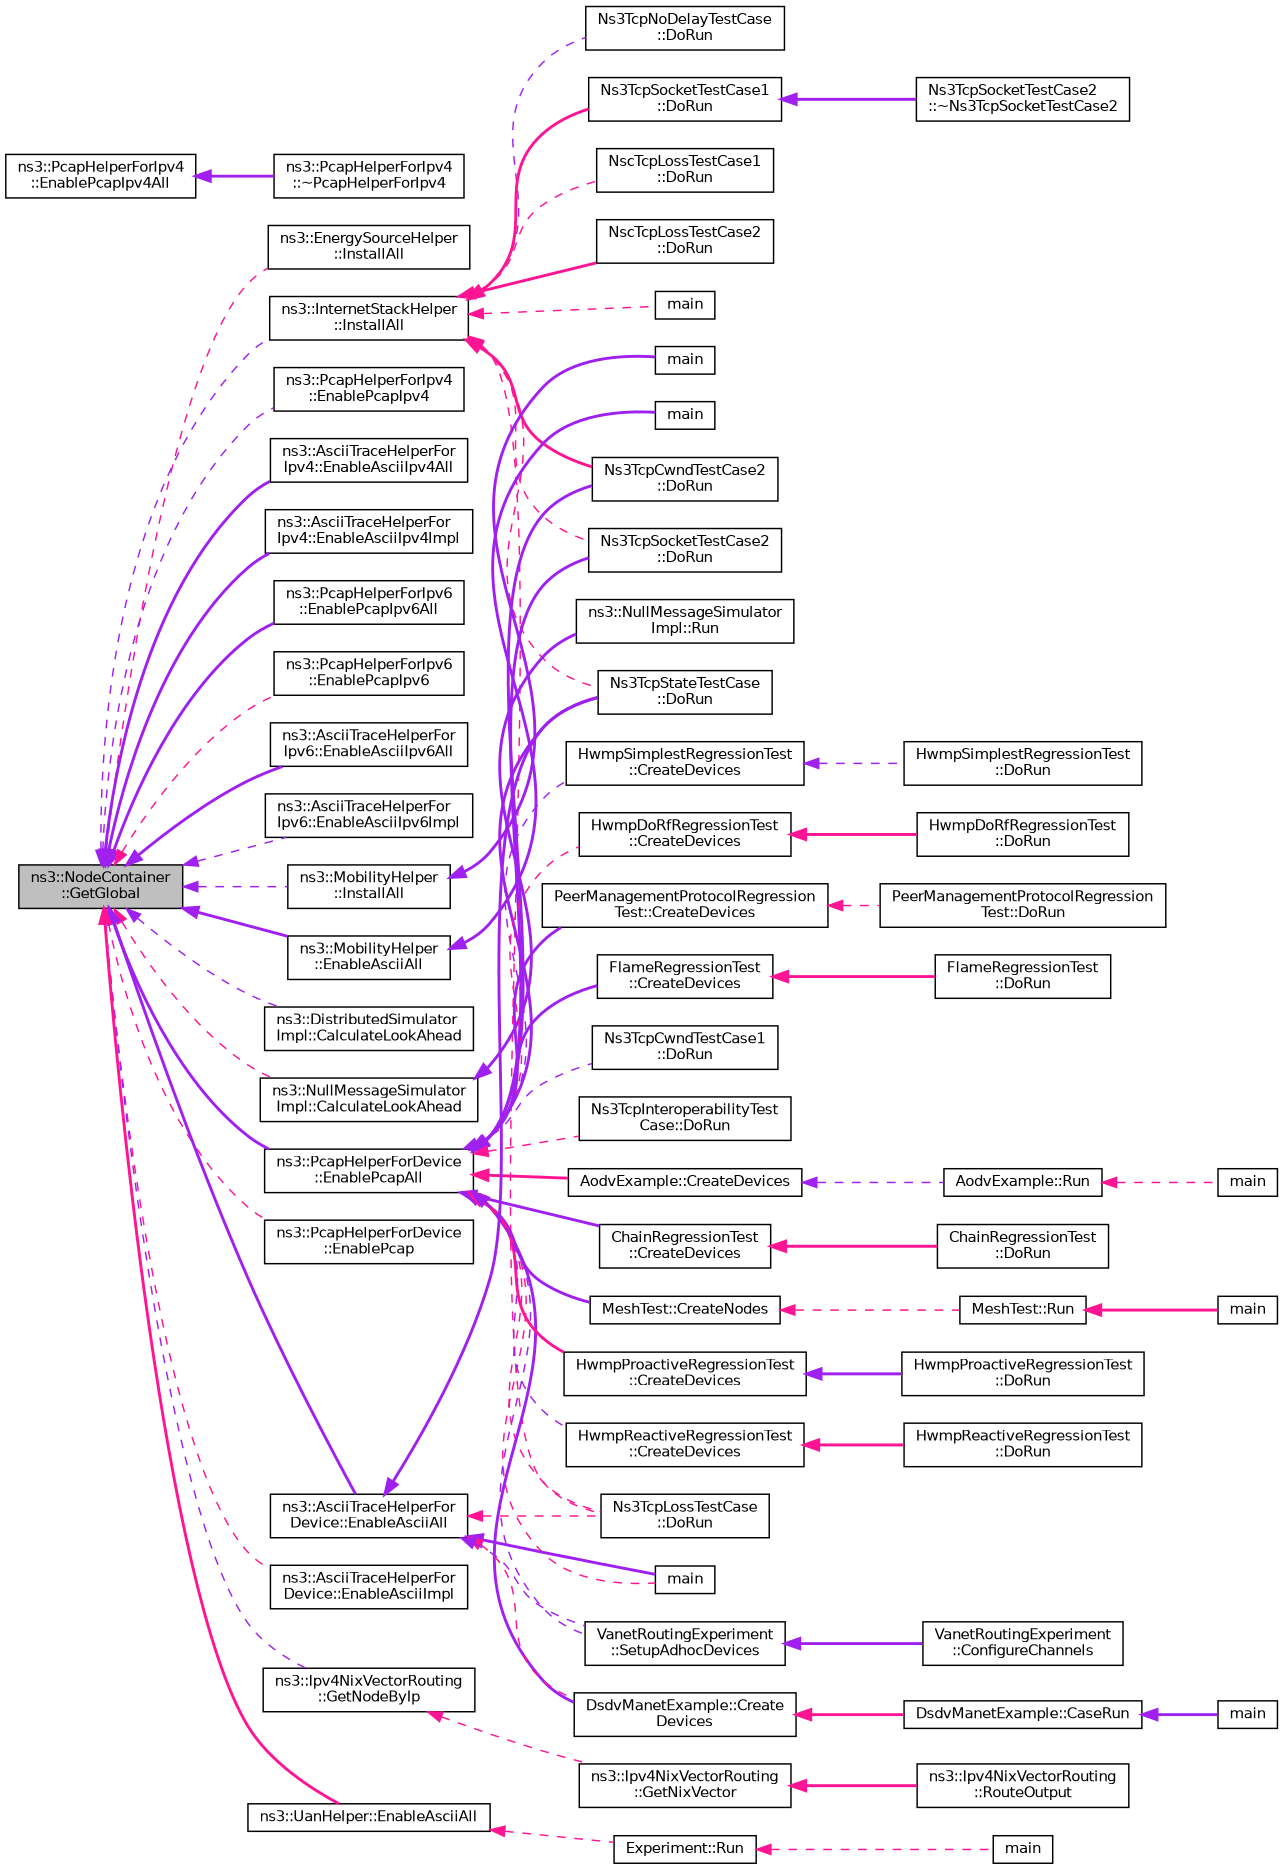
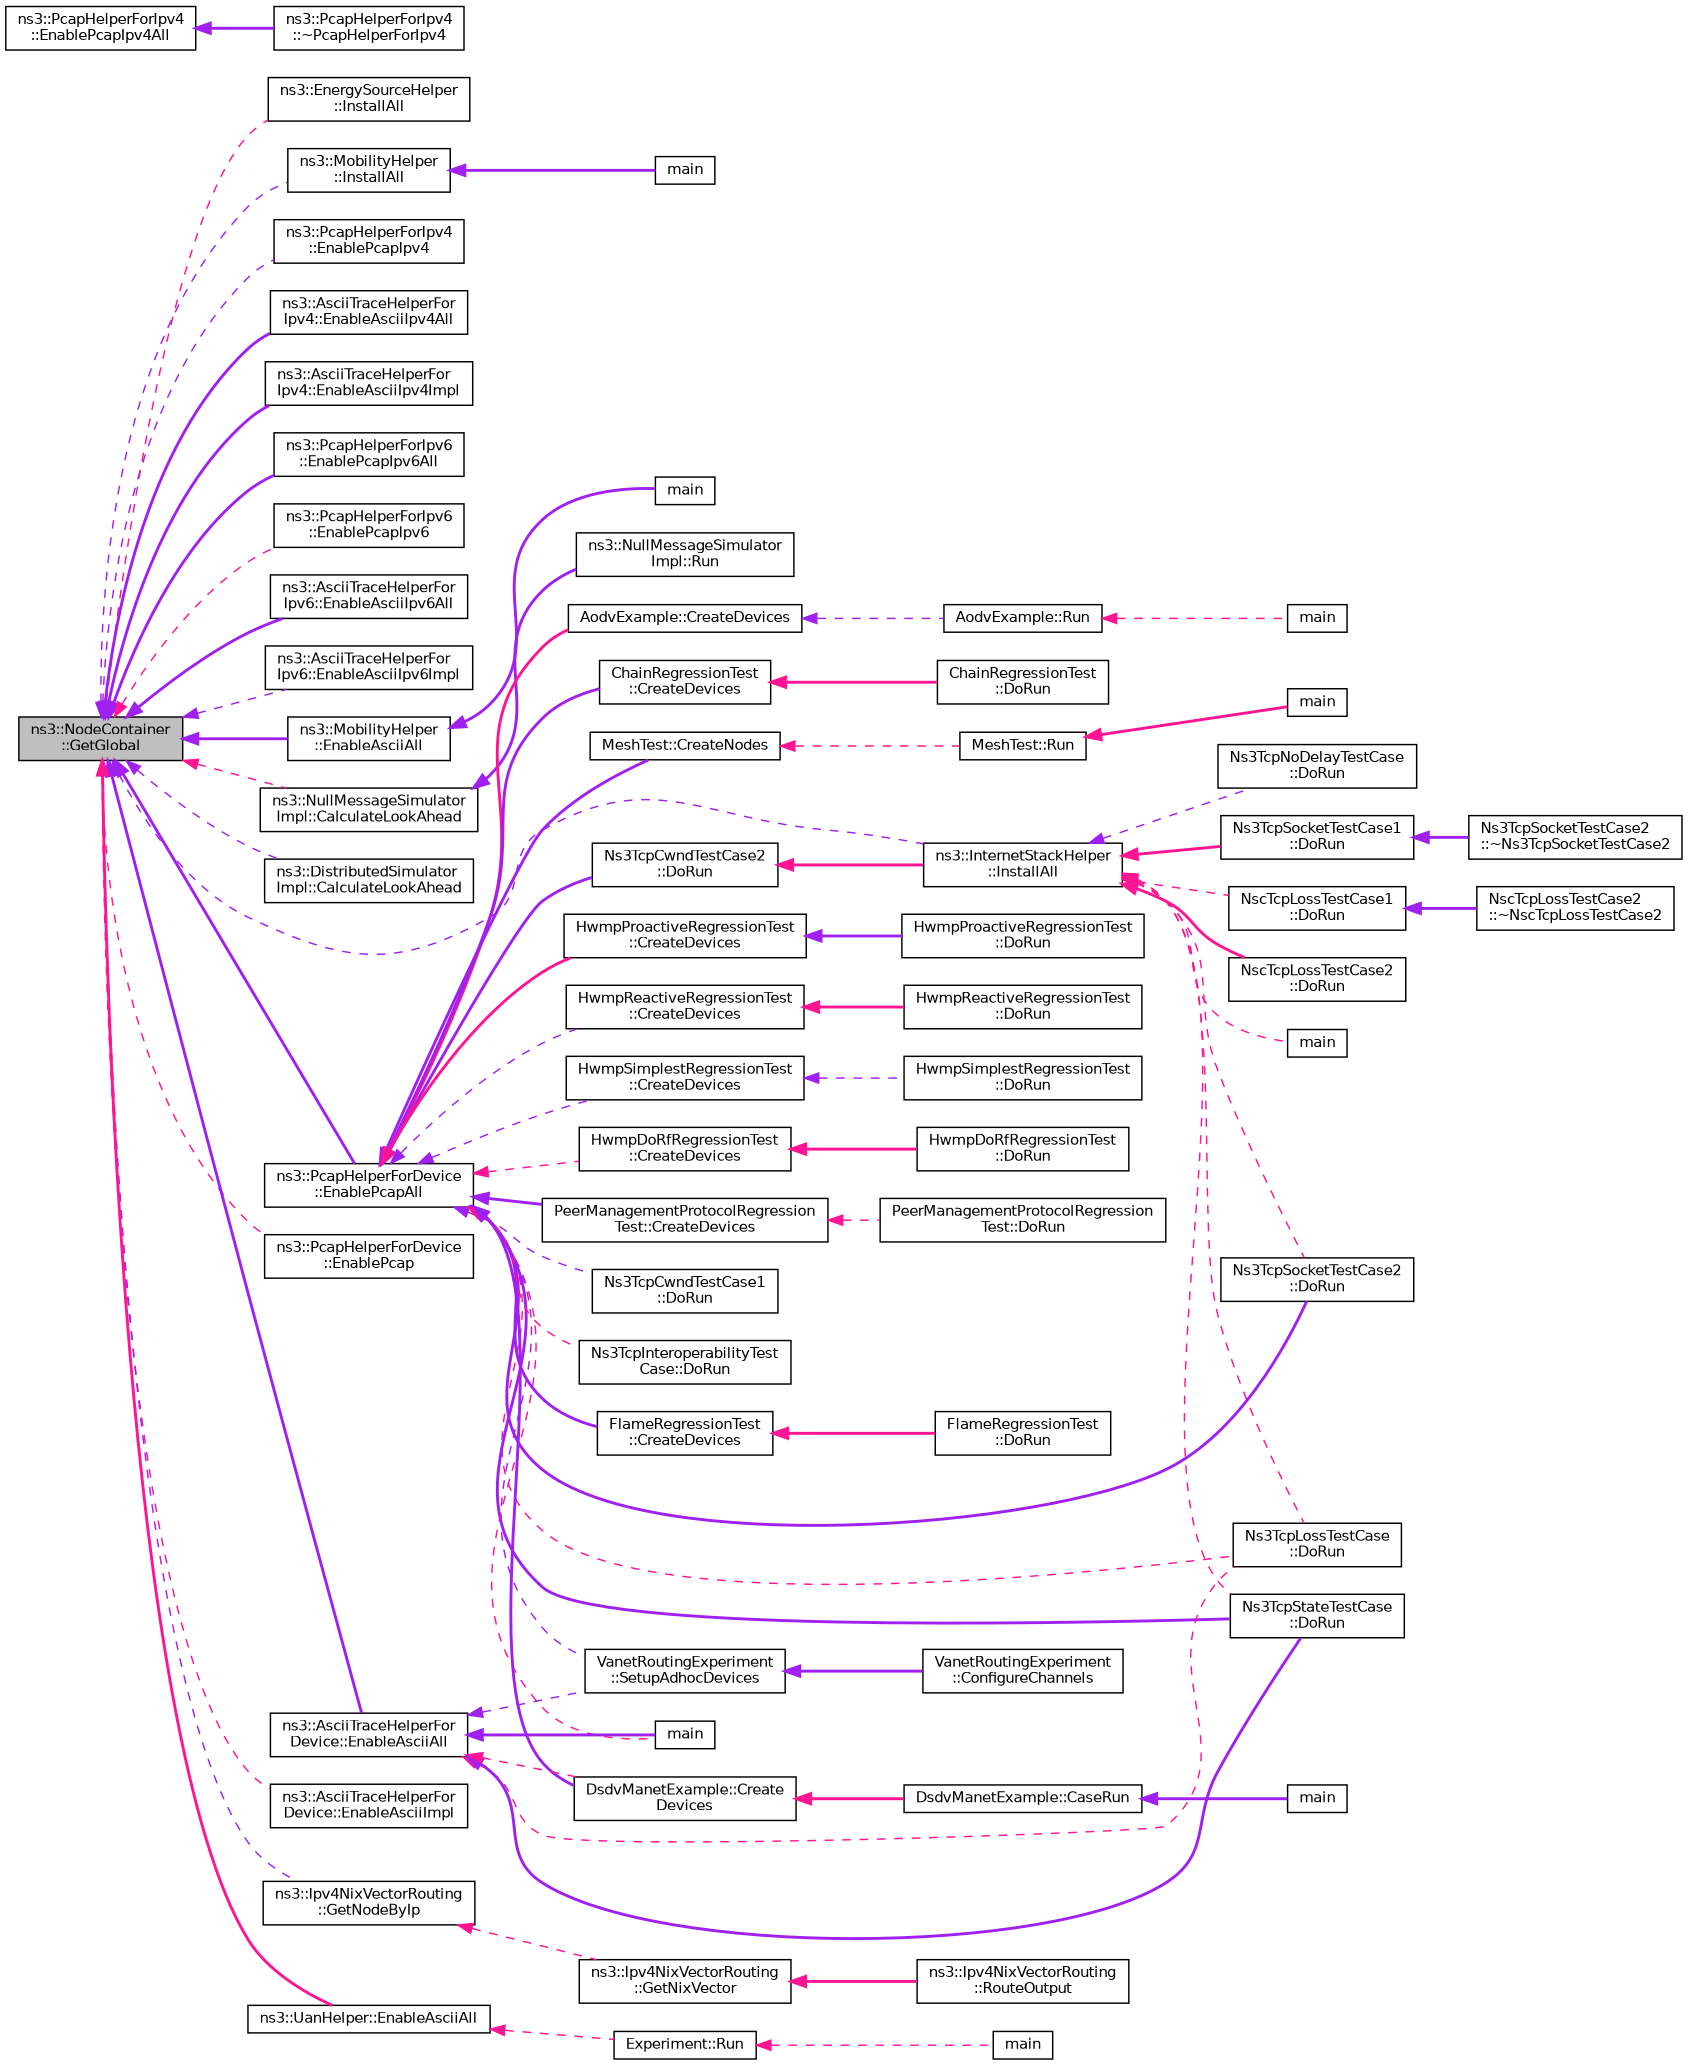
(532, 434) -> (858, 865)
none -> (1575, 908)
